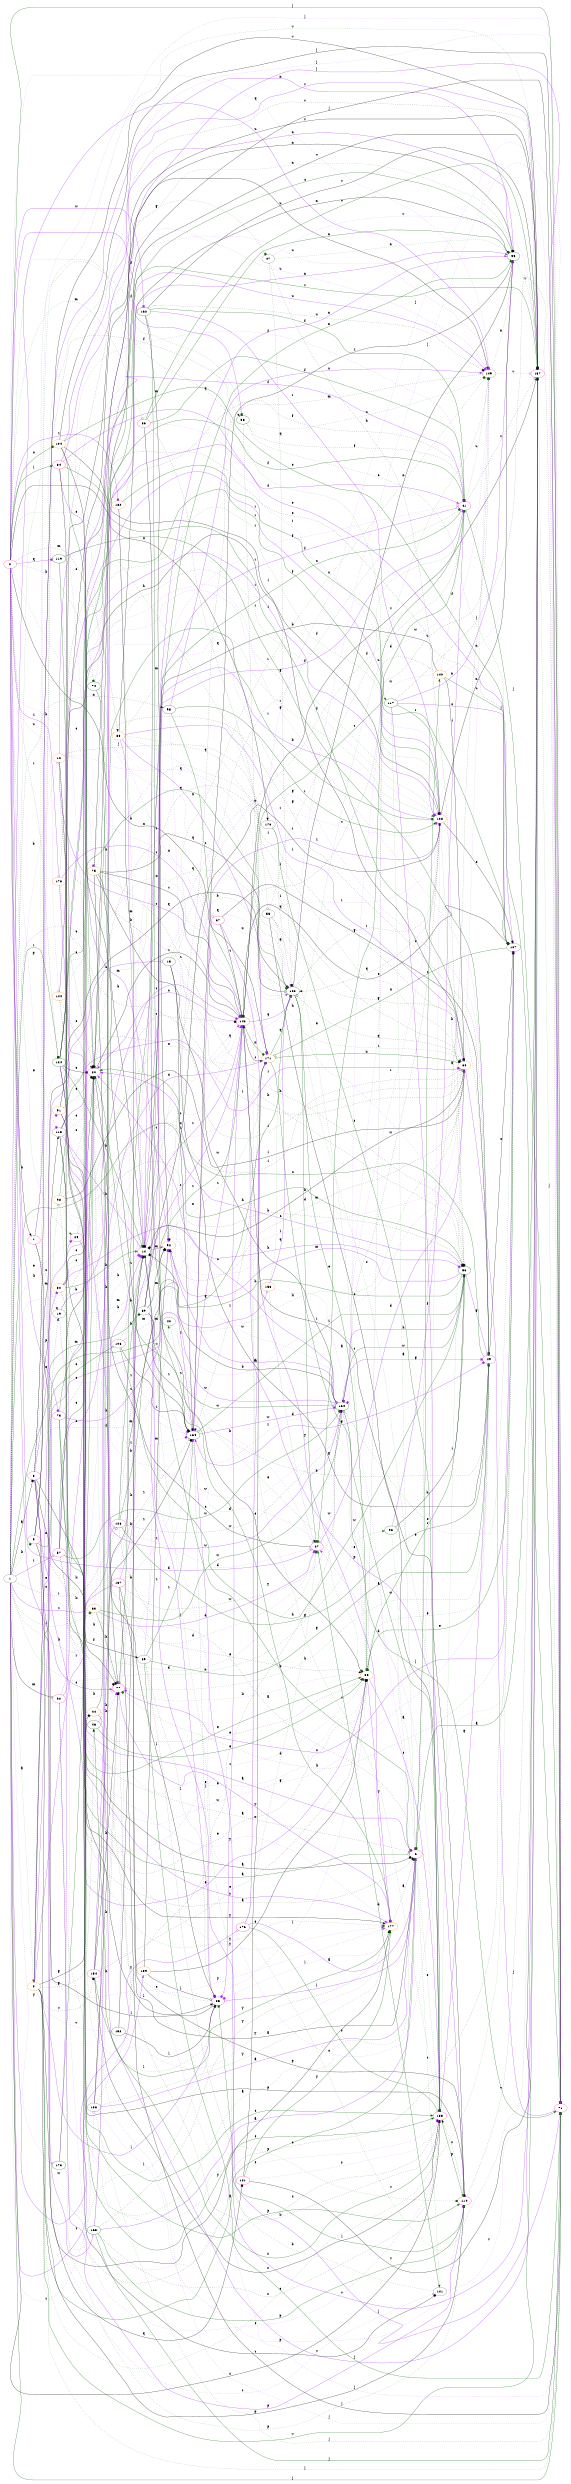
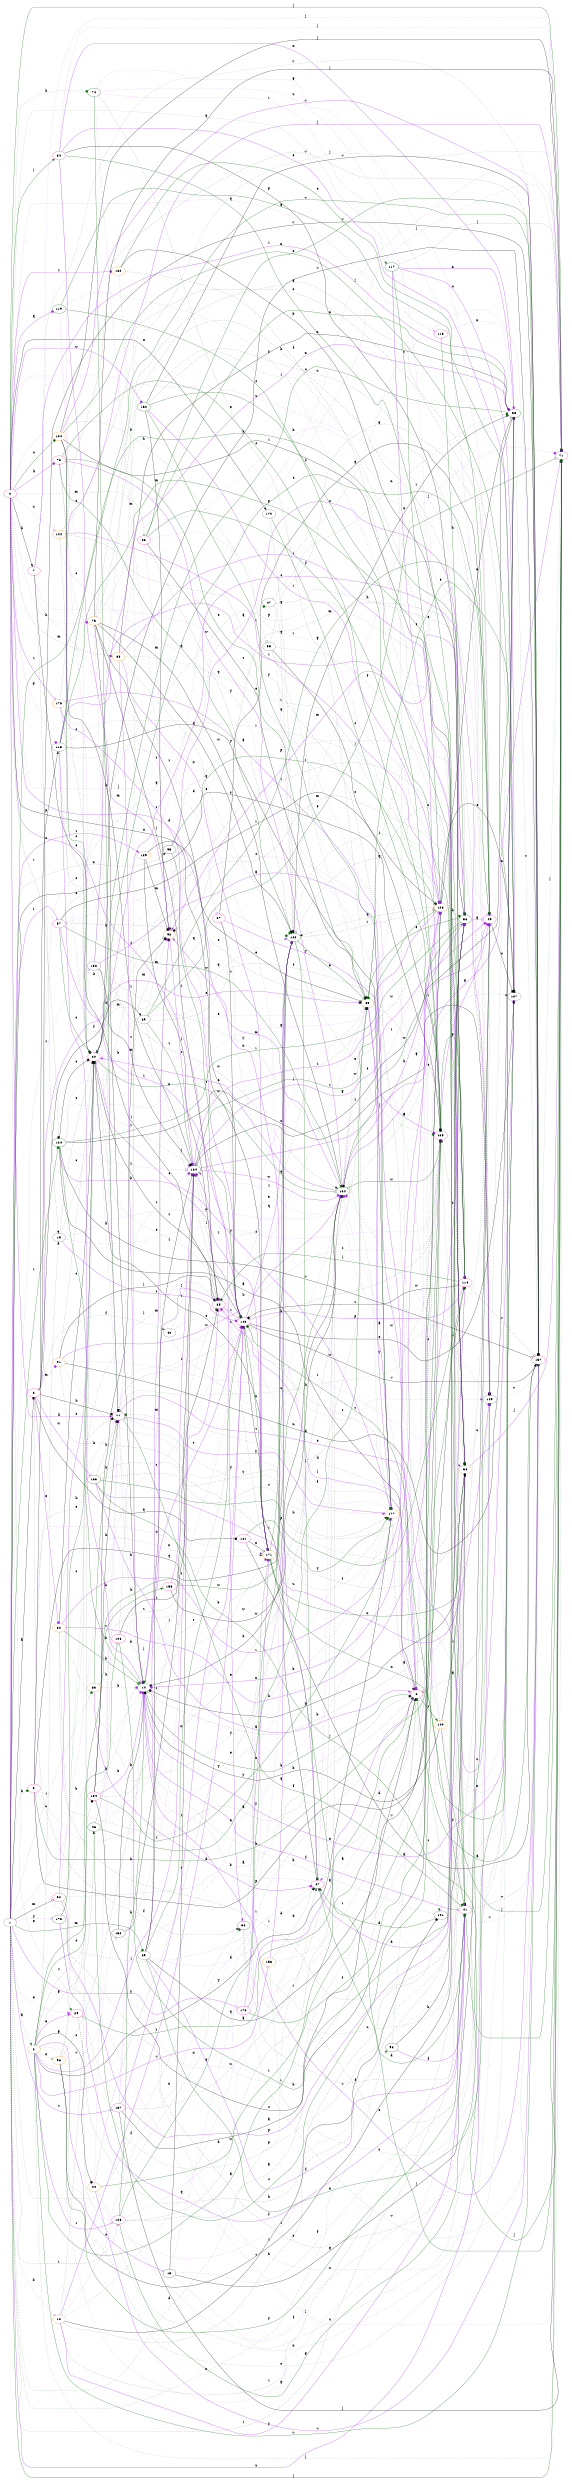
(256, 98) -> (256, 396)
none -> (441, 334)
none -> (169, 1586)
(321, 2416) -> (552, 2225)
